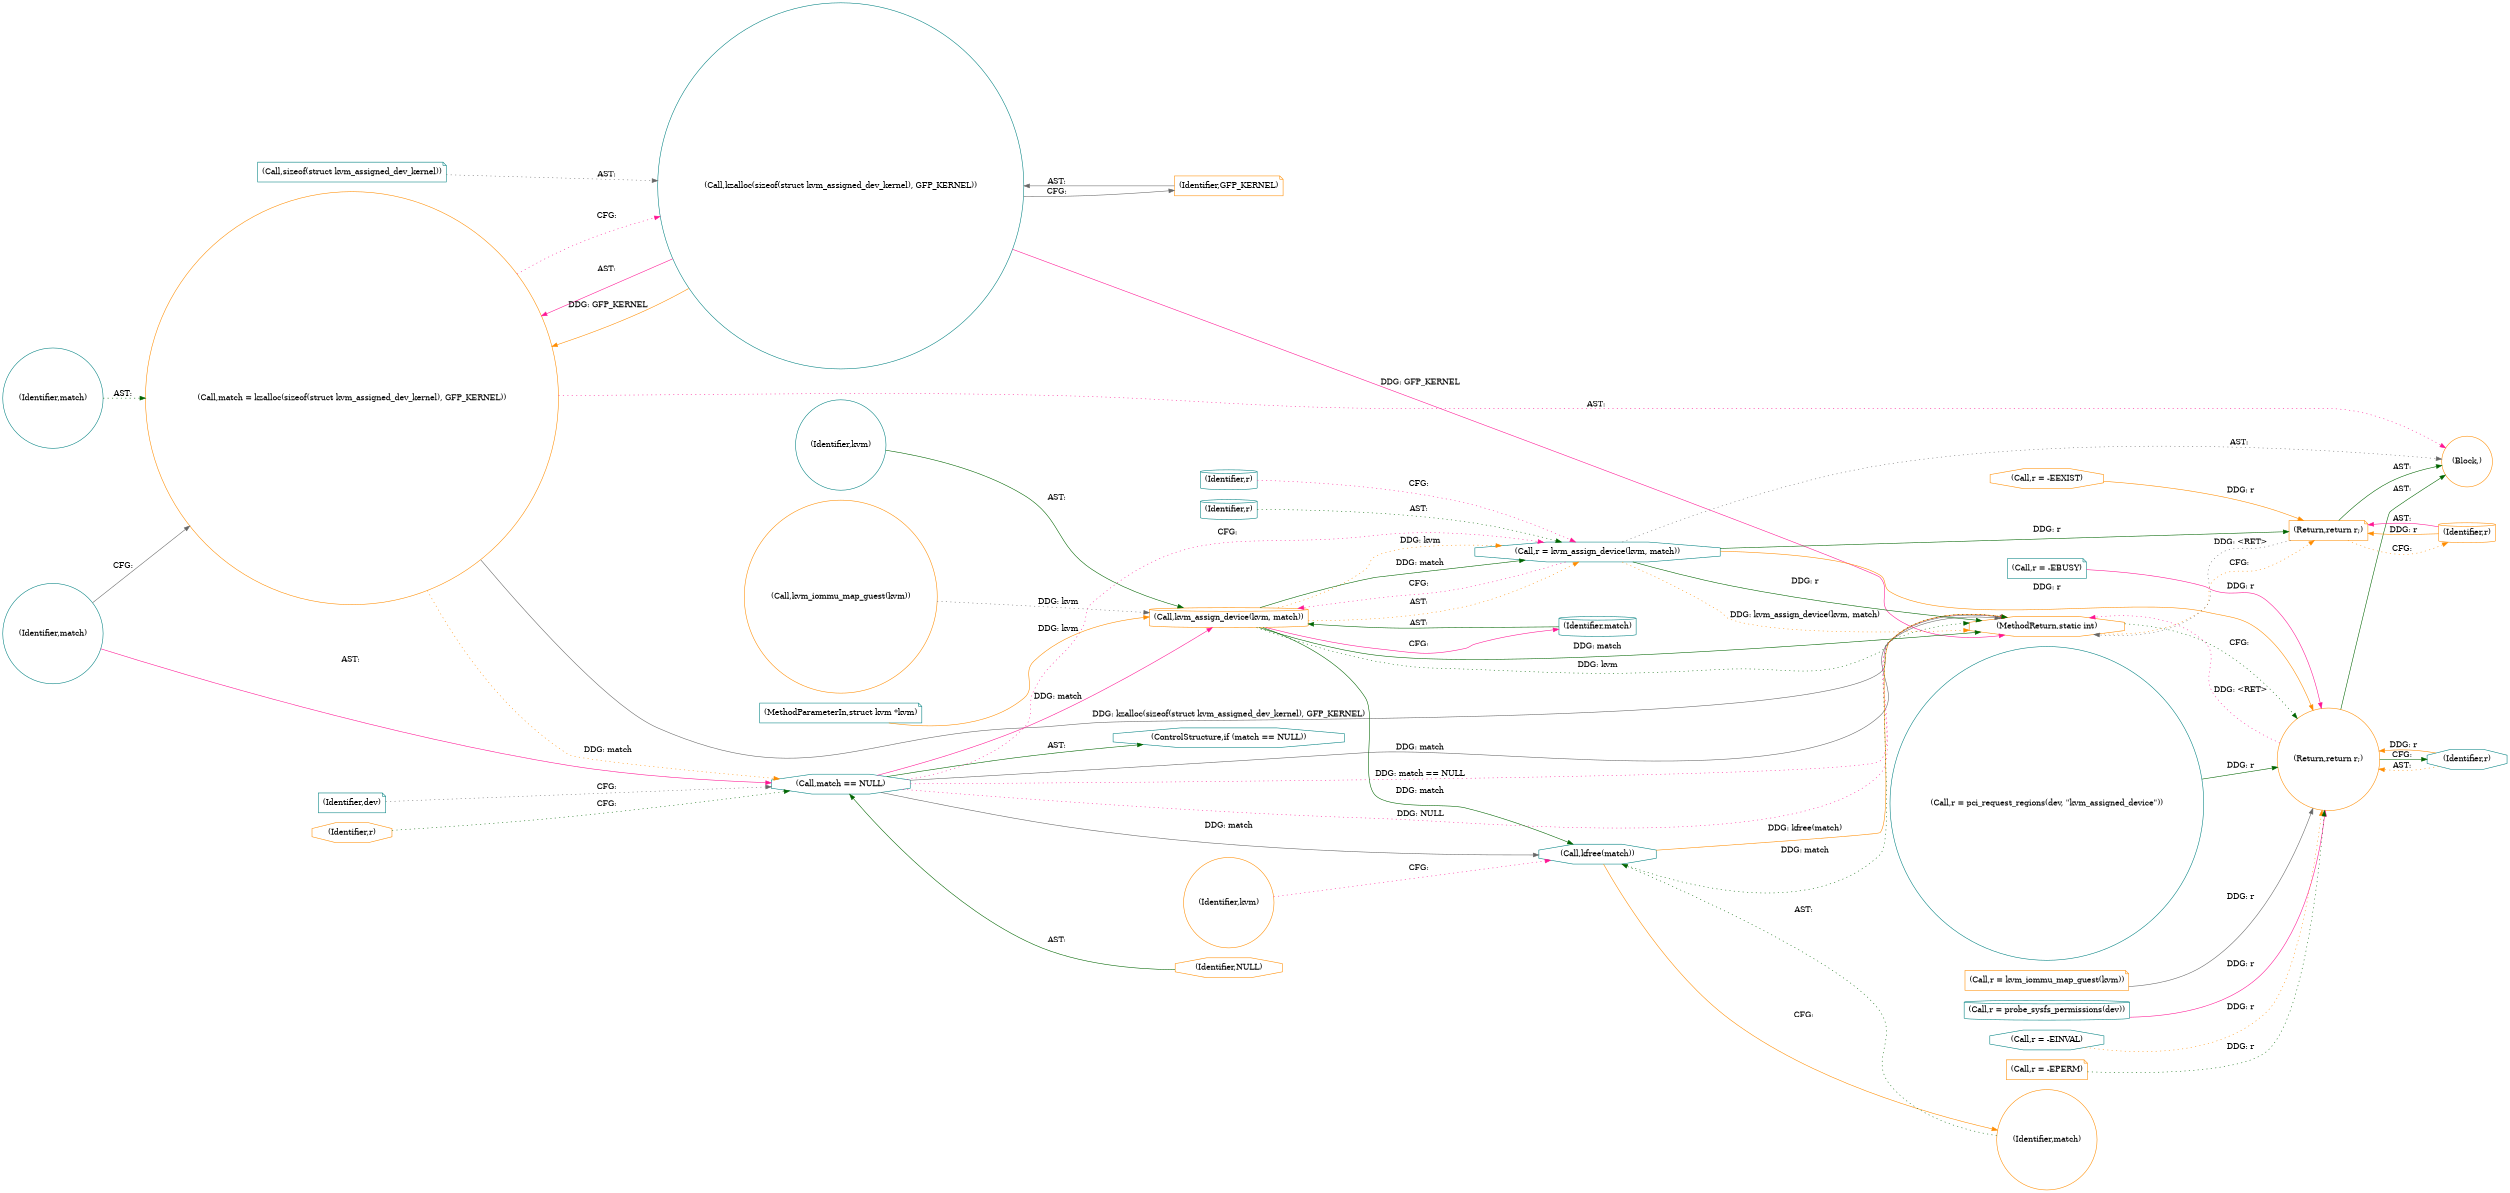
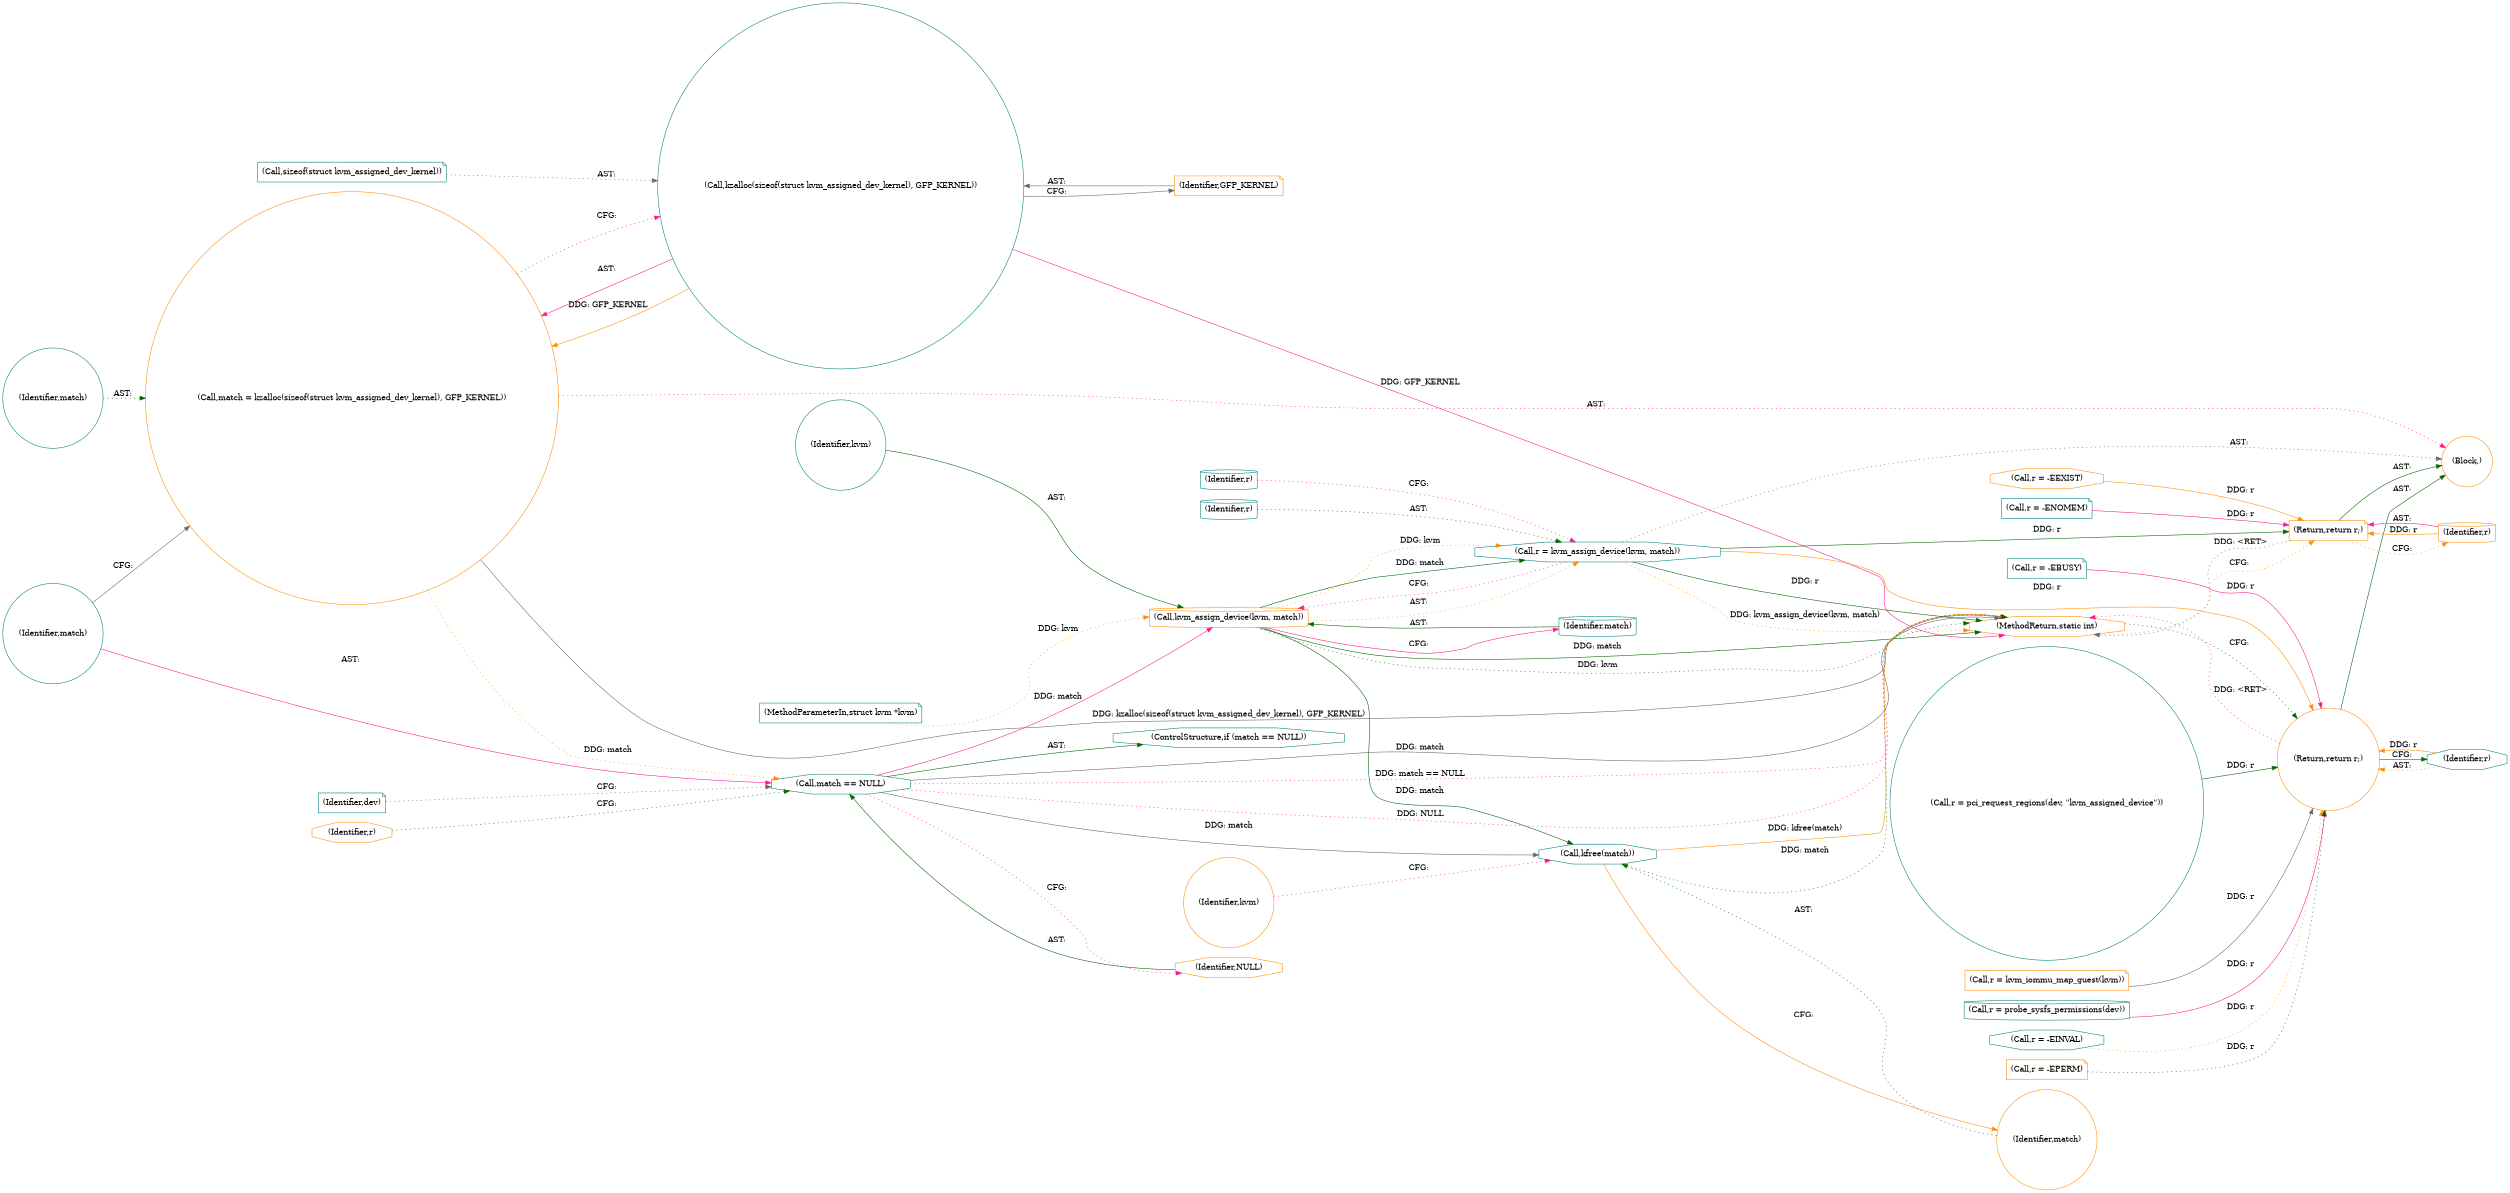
none -> (2047, 508)
(1171, 555) -> (1026, 884)
(841, 597) -> none
(1029, 690) -> (1029, 690)
